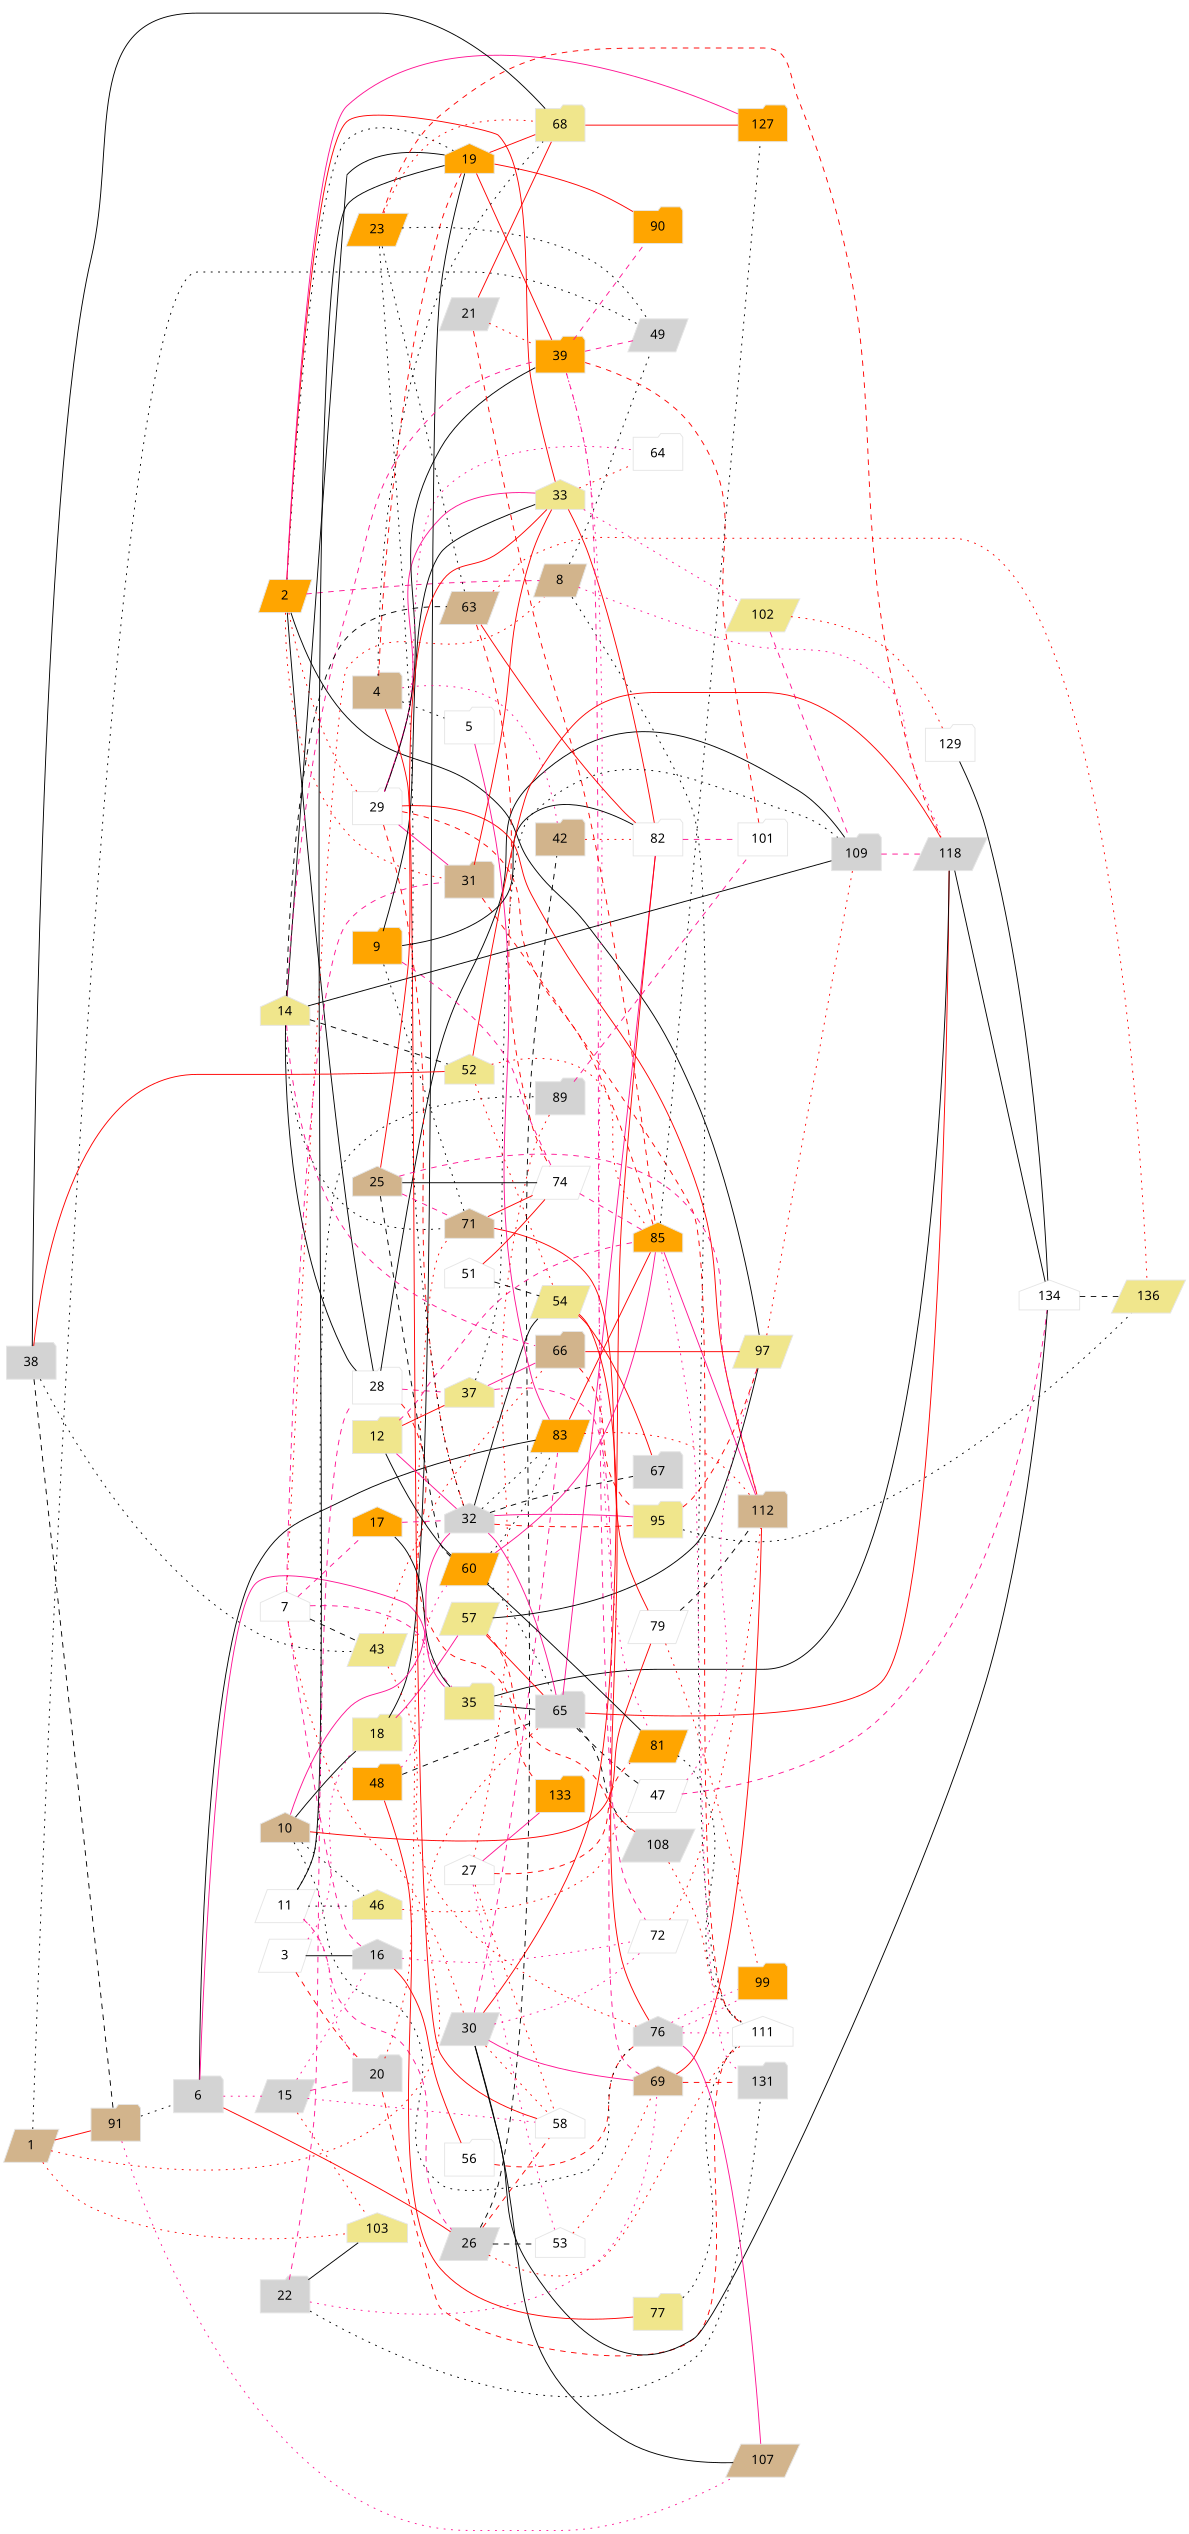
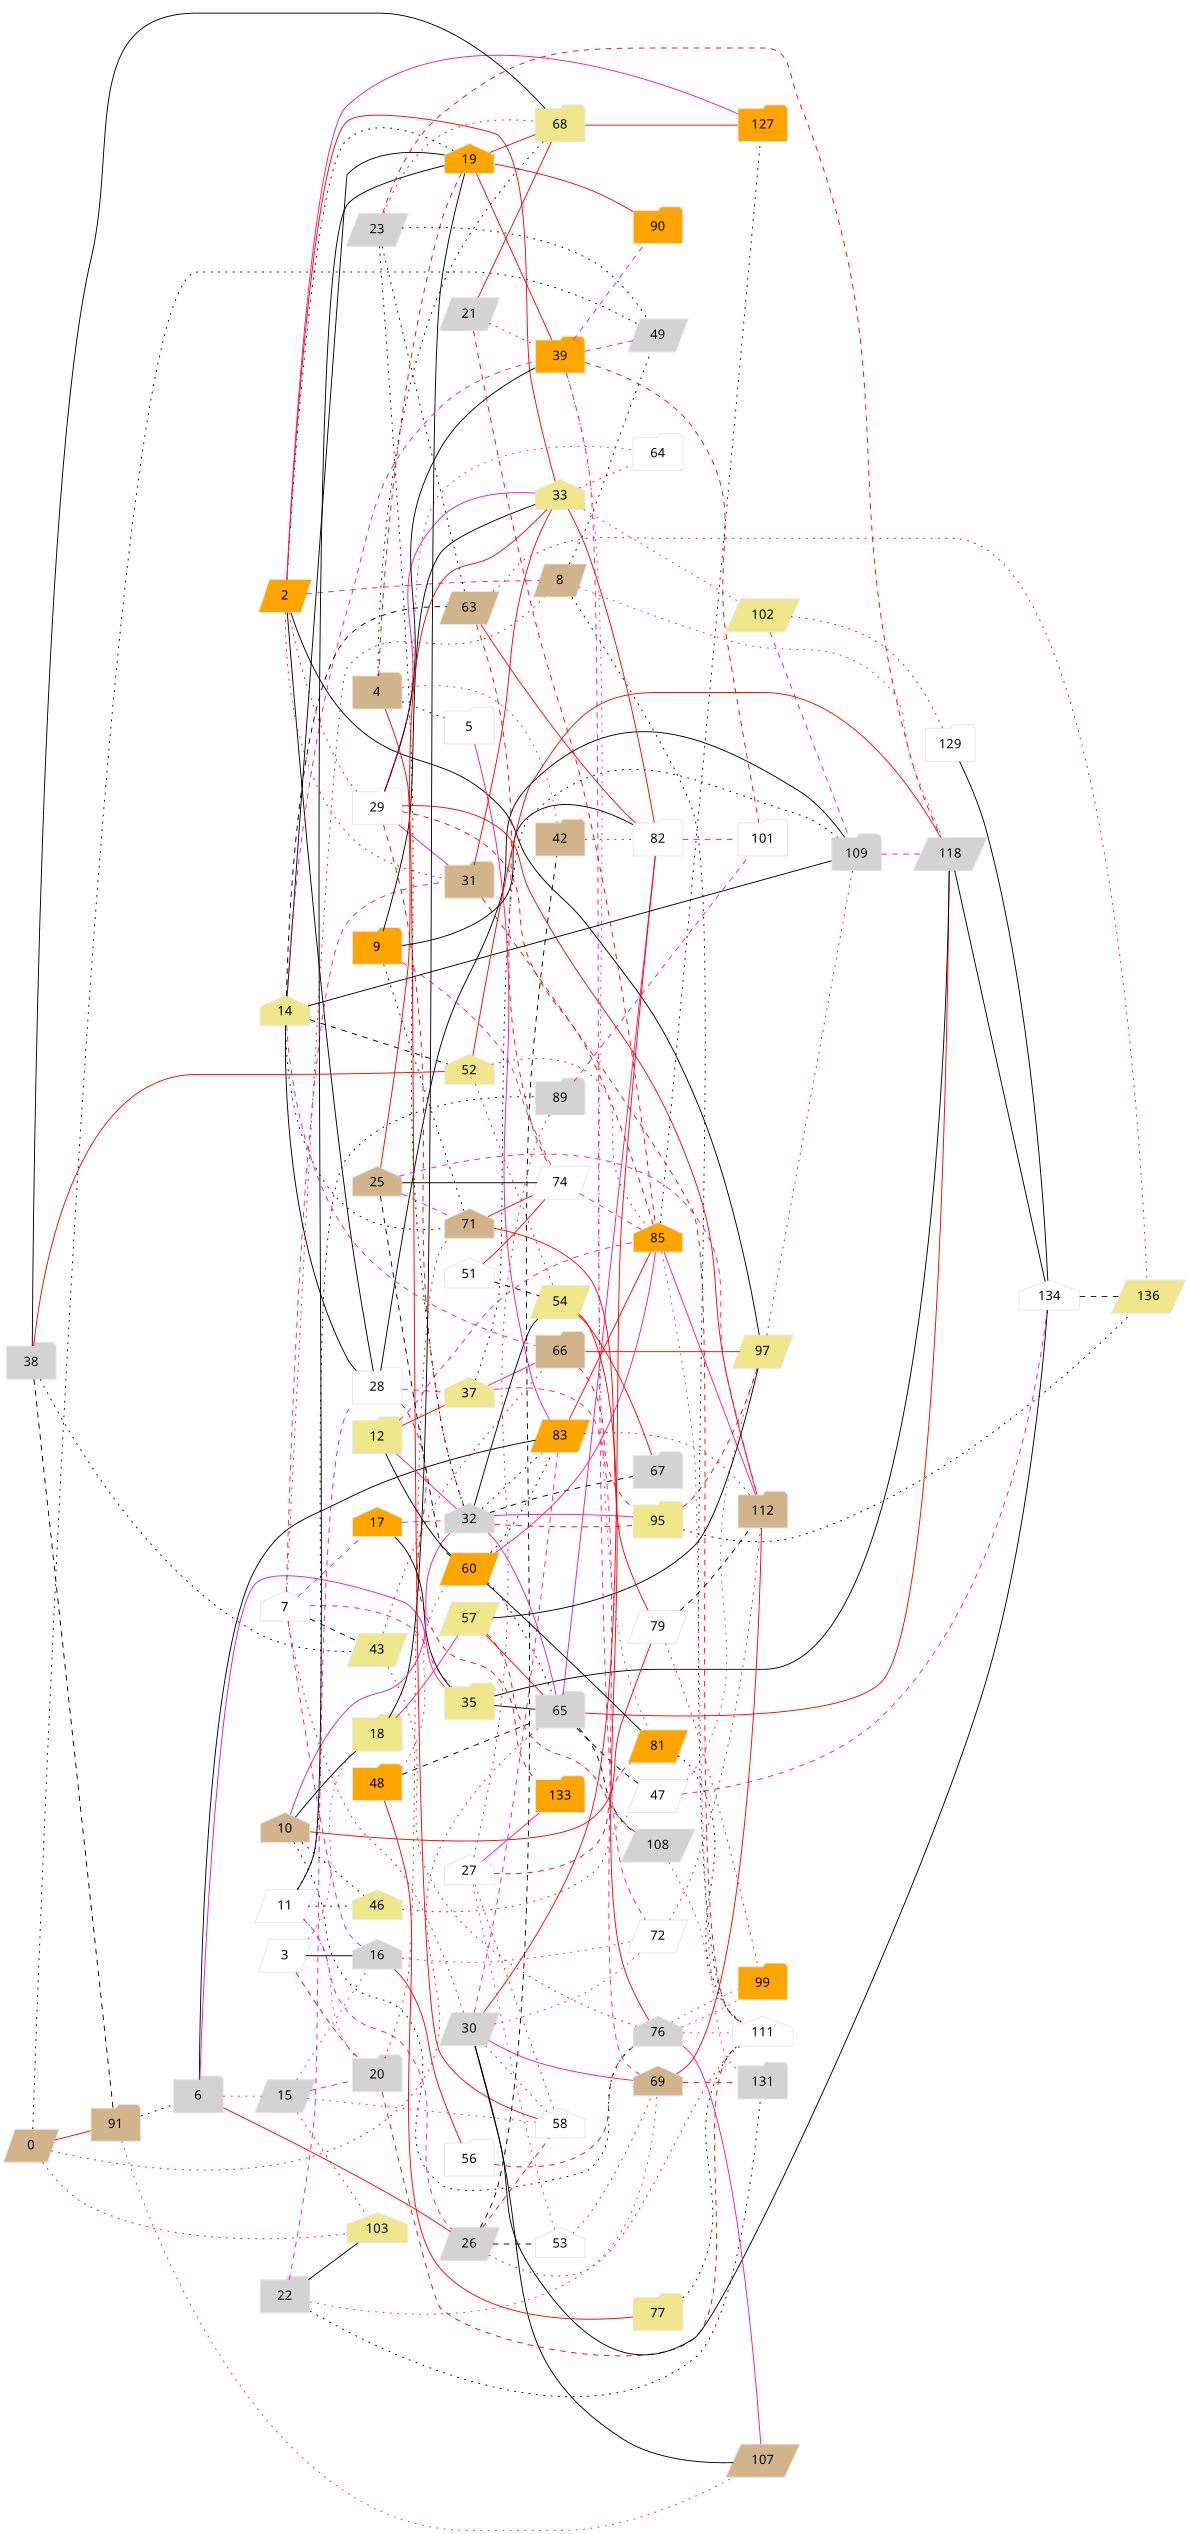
(377, 230) -> (377, 230)
(701, 1932) -> (701, 1932)
(31, 2146) -> (31, 2146)
